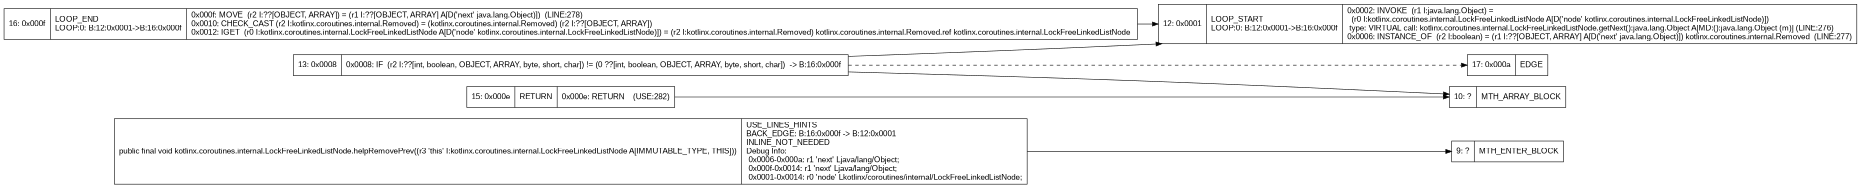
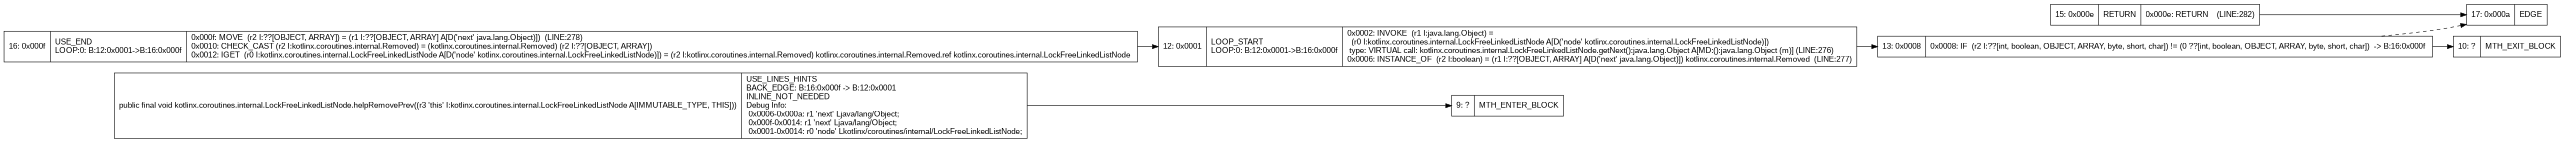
(77, 19) -> (74, 42)
(1002, 51) -> (1864, 47)
(616, 97) -> (2200, 14)
(1059, 97) -> (2360, 15)
(1521, 97) -> (2521, 46)
